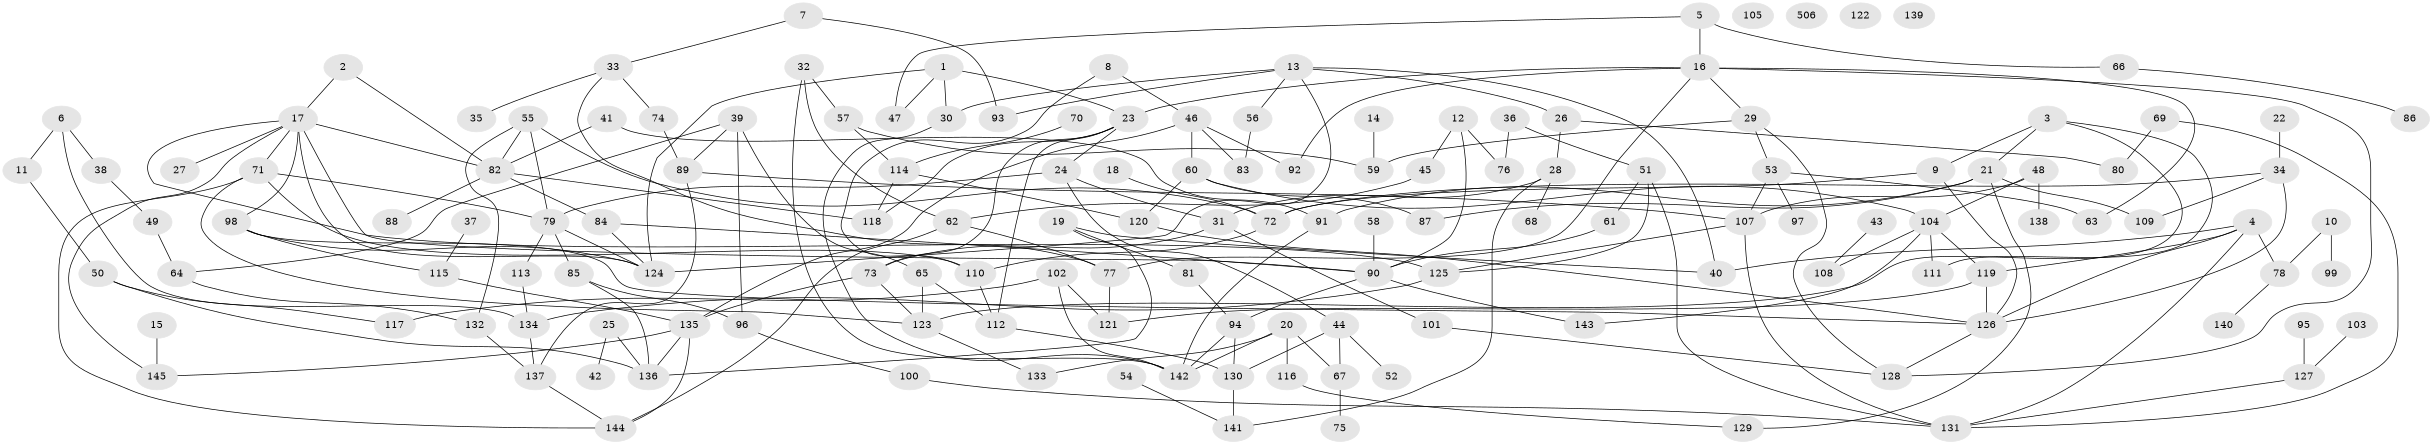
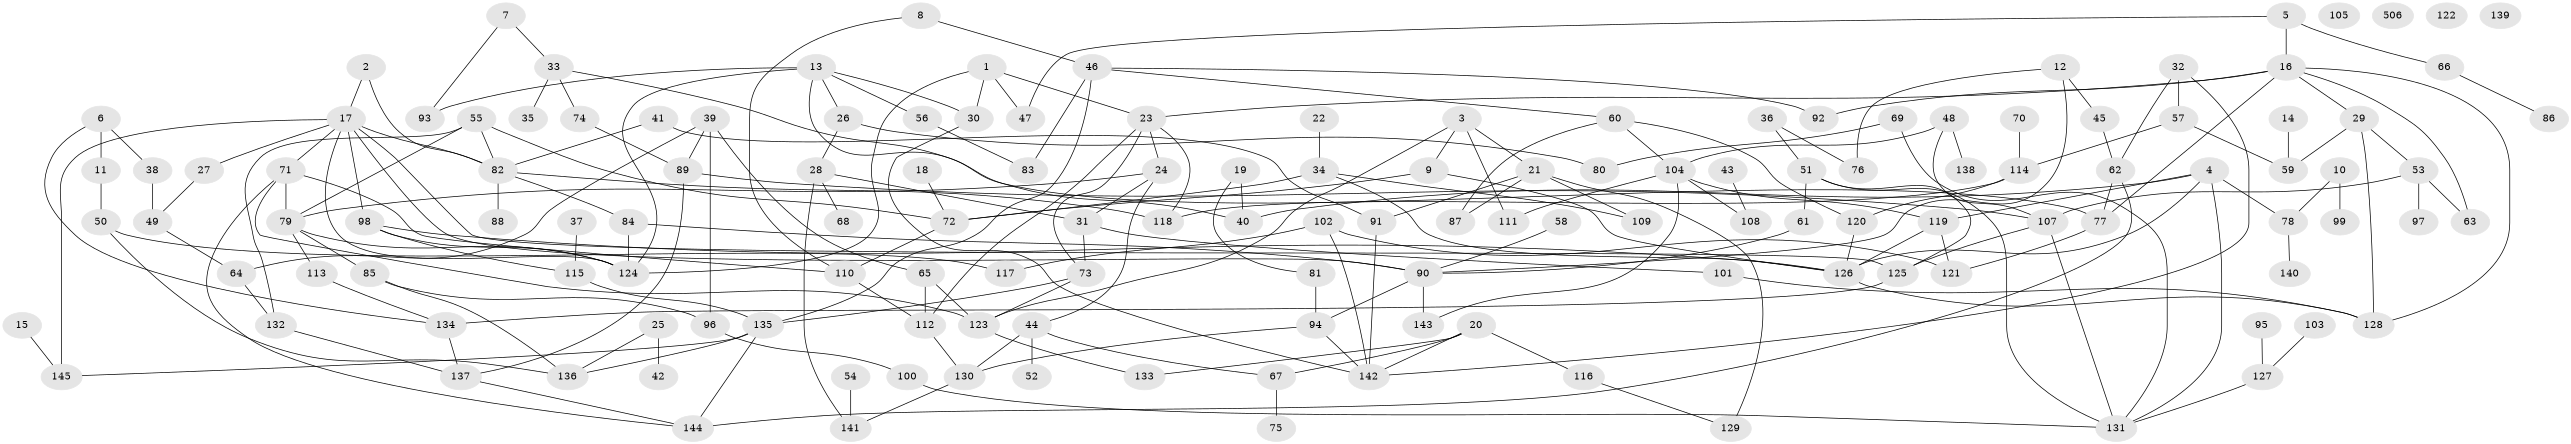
none -> (179, 196)
(996, 353) -> none
